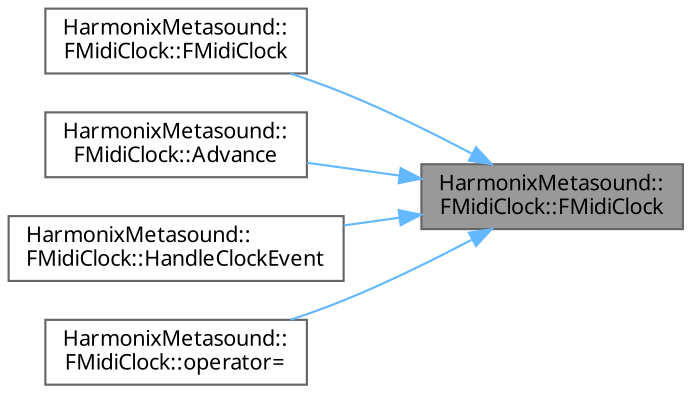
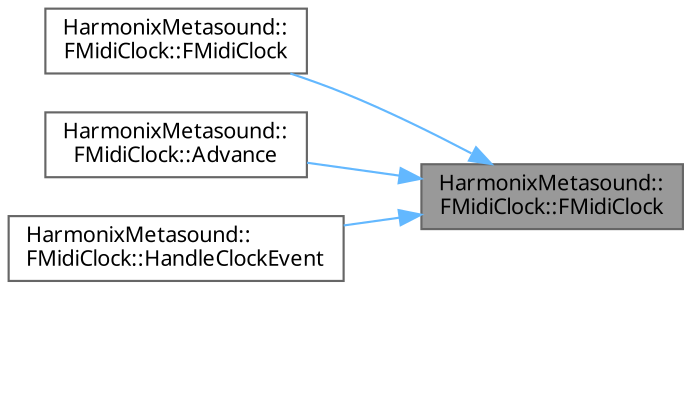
(176, 352) -> none
